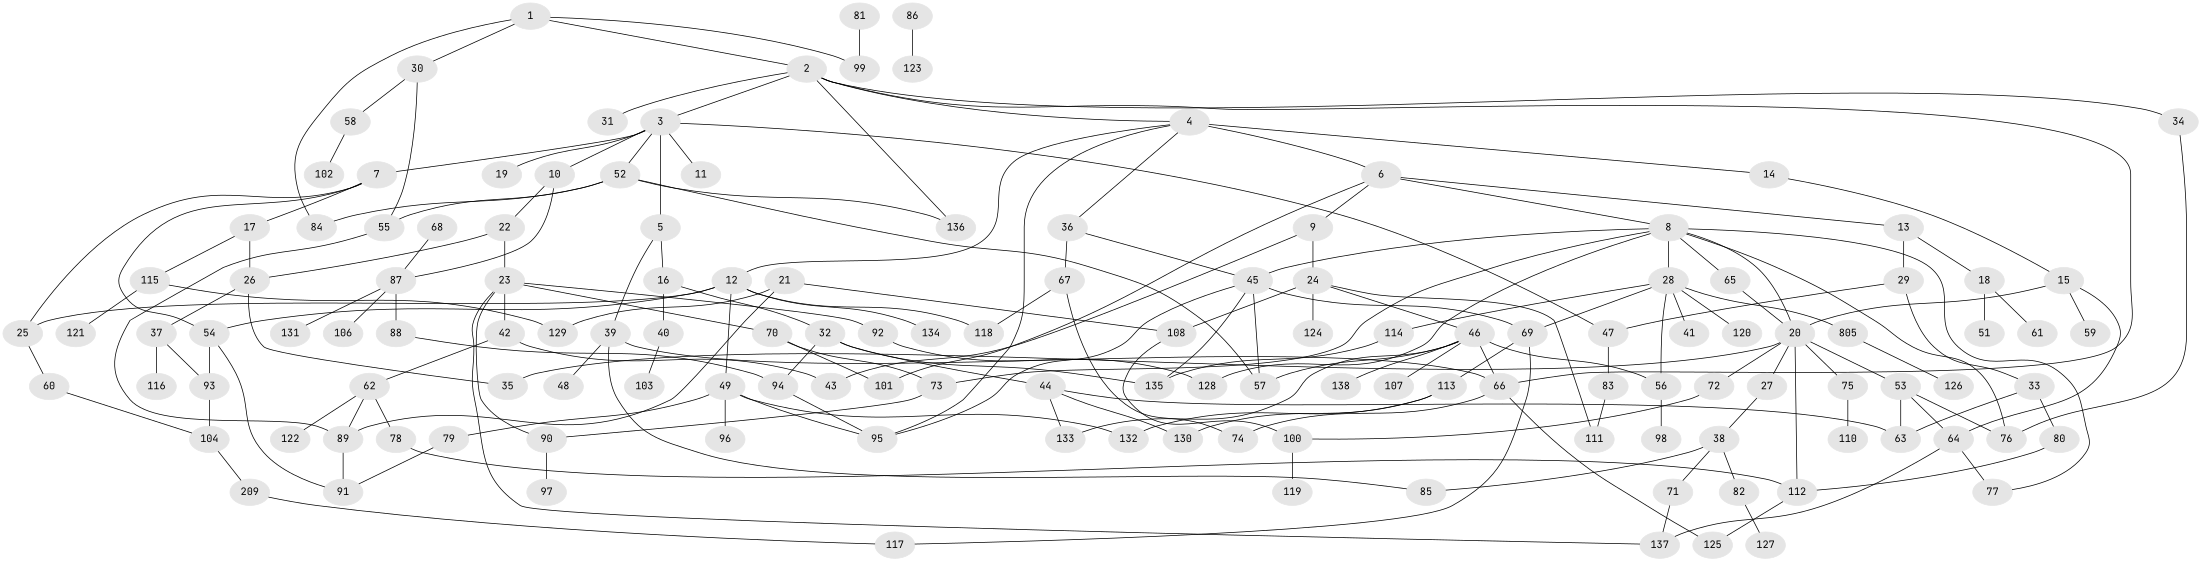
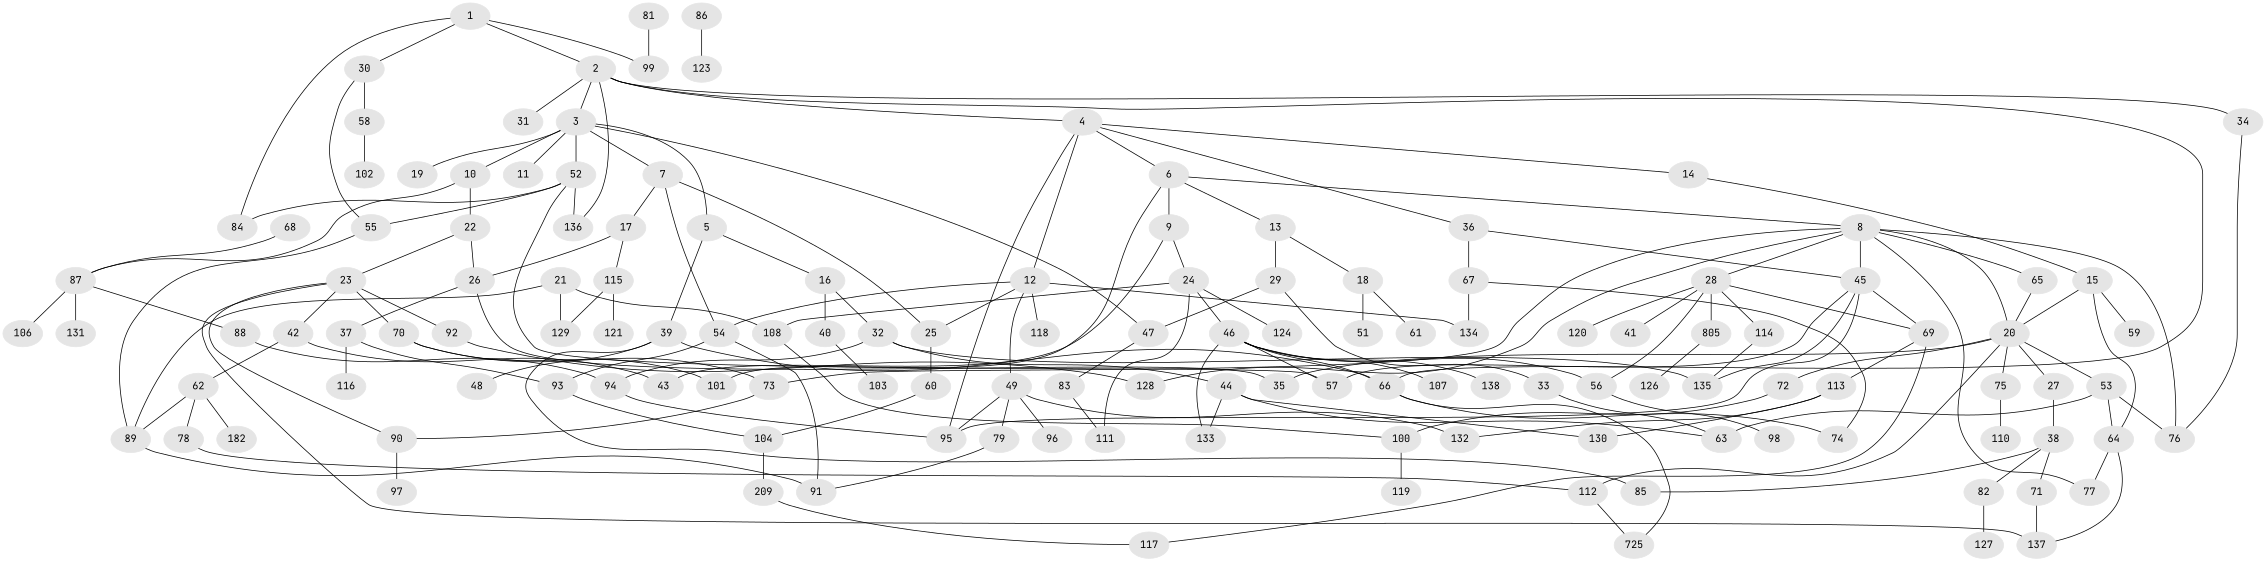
(1028, 305) -> (1469, 307)
(290, 439) -> (237, 439)
(2059, 439) -> none
(1713, 545) -> (1634, 545)
